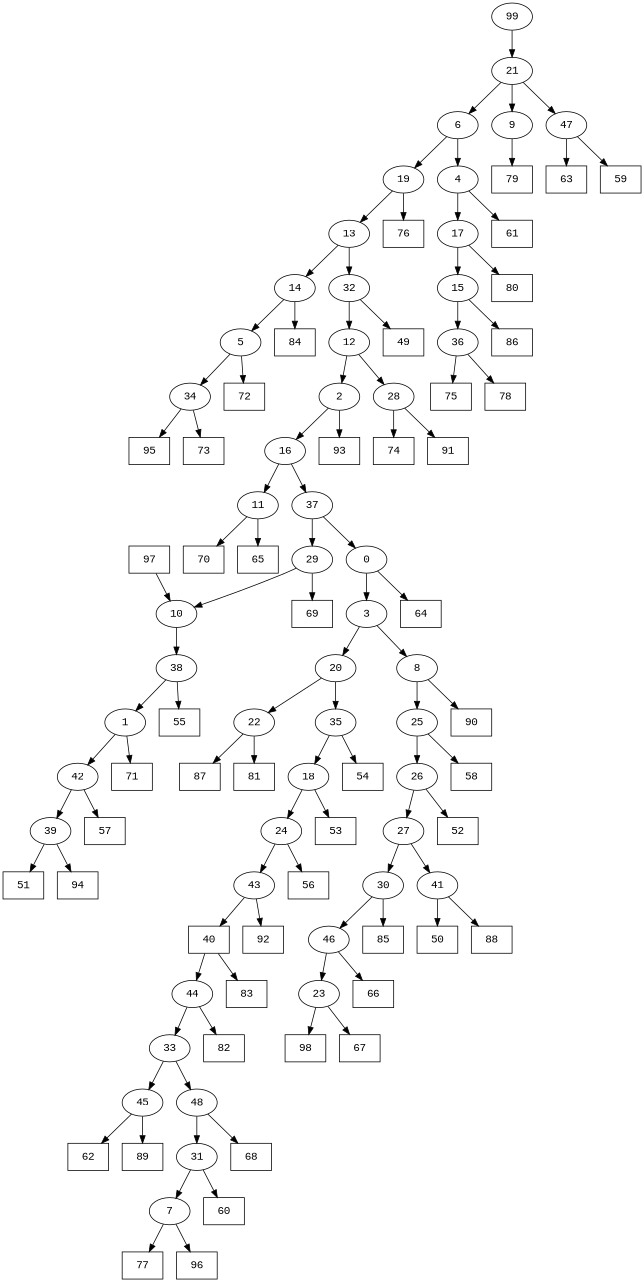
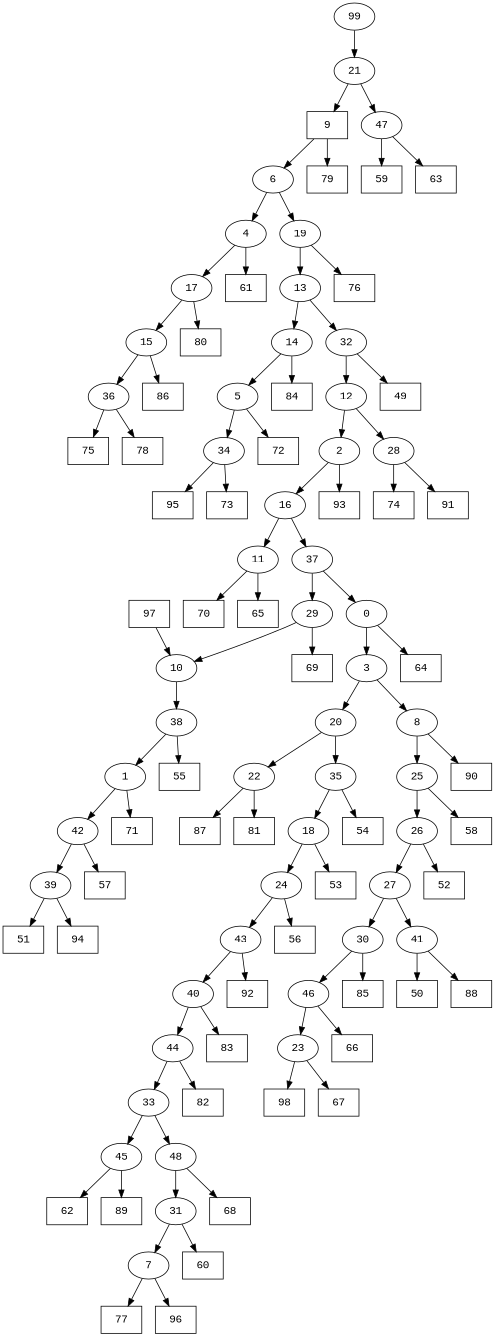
(488, 95) -> (302, 151)
(512, 125) -> (327, 125)
(209, 940) -> (193, 994)
